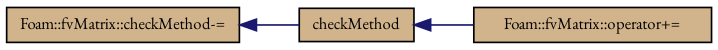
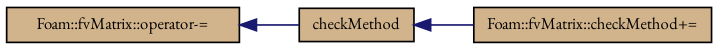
(123, 25) -> (123, 25)
(593, 25) -> (593, 25)
